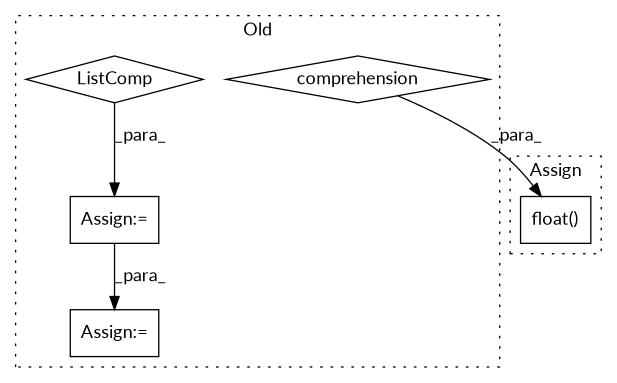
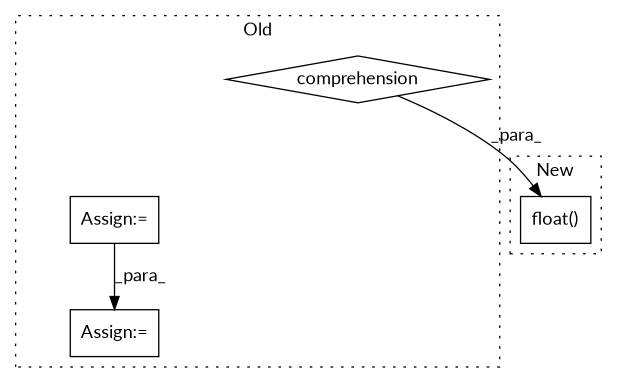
(115, 79) -> none
(556, 171) -> (556, 171)
